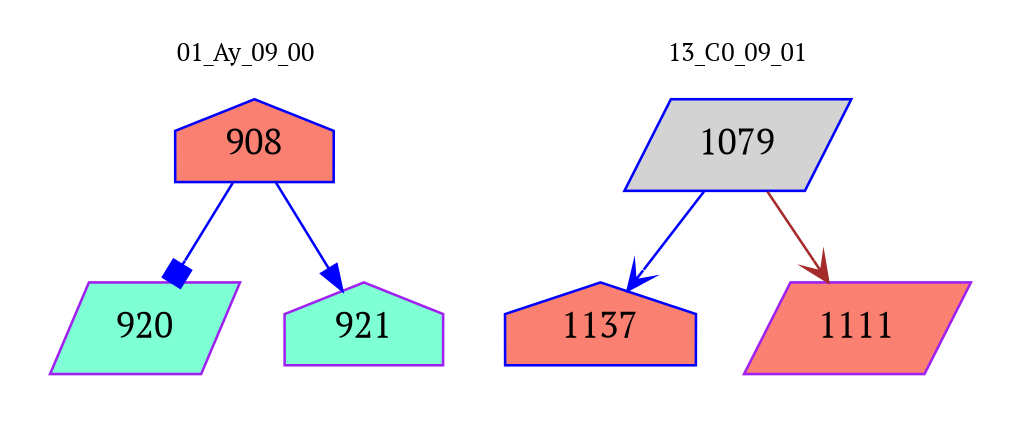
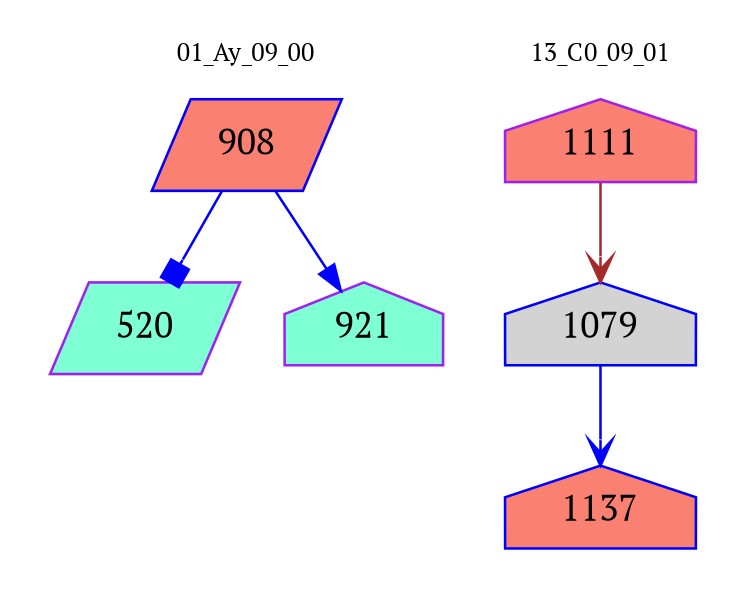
(254, 145) -> (247, 145)
(738, 145) -> (600, 328)
(791, 226) -> (600, 220)
(145, 328) -> (145, 328)
(857, 328) -> (600, 145)
